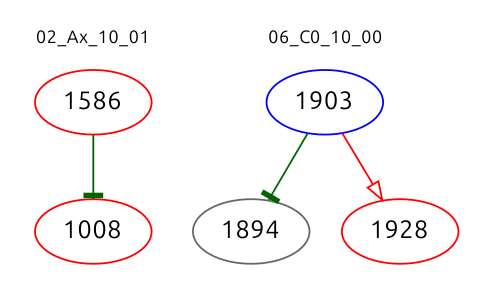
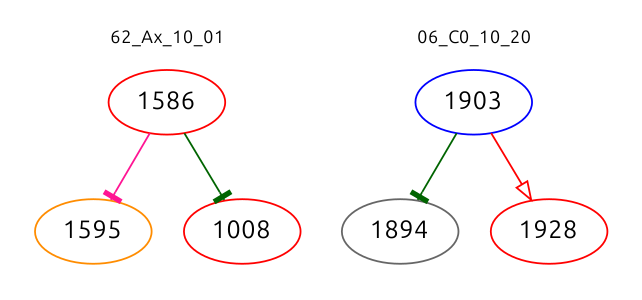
(93, 39) -> (168, 39)
(326, 39) -> (475, 39)
none -> (93, 231)
